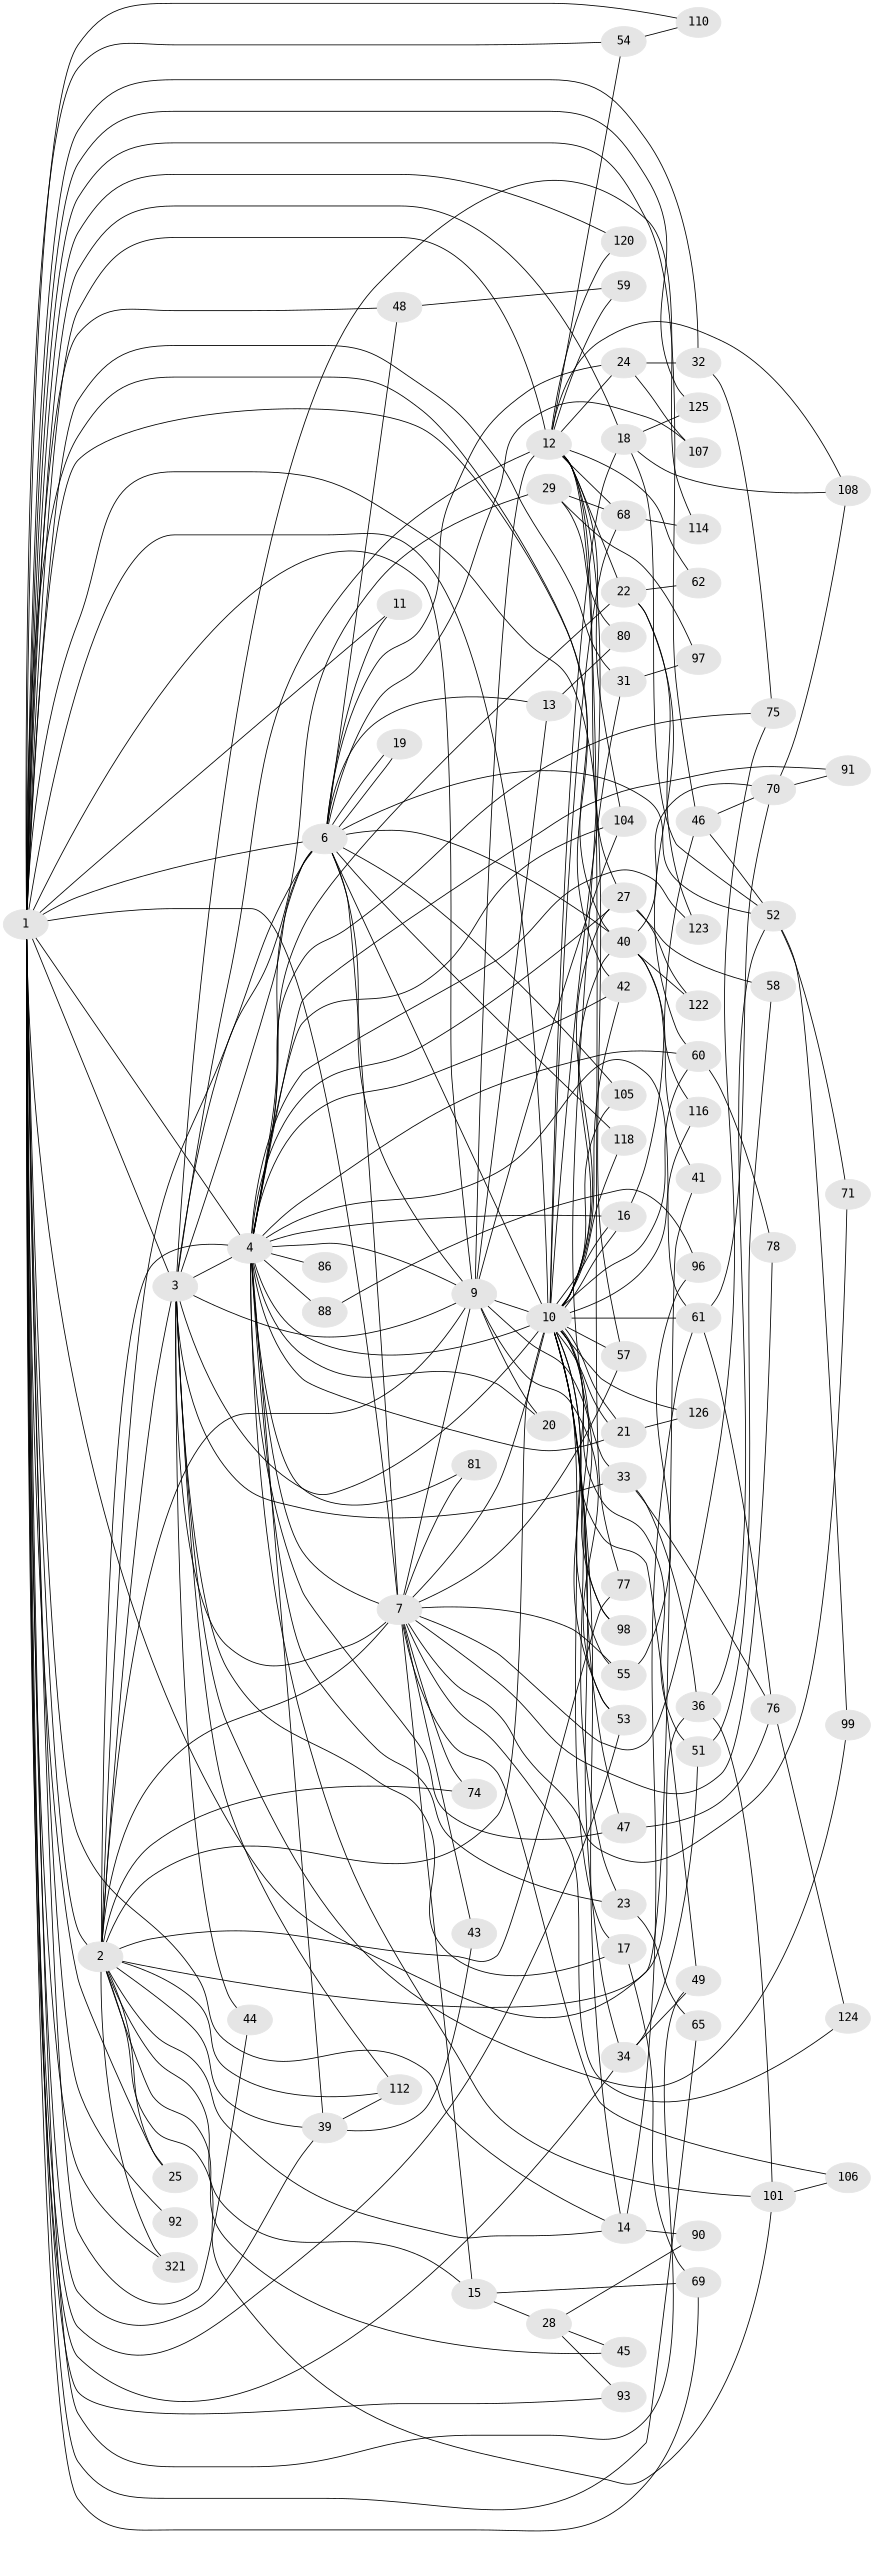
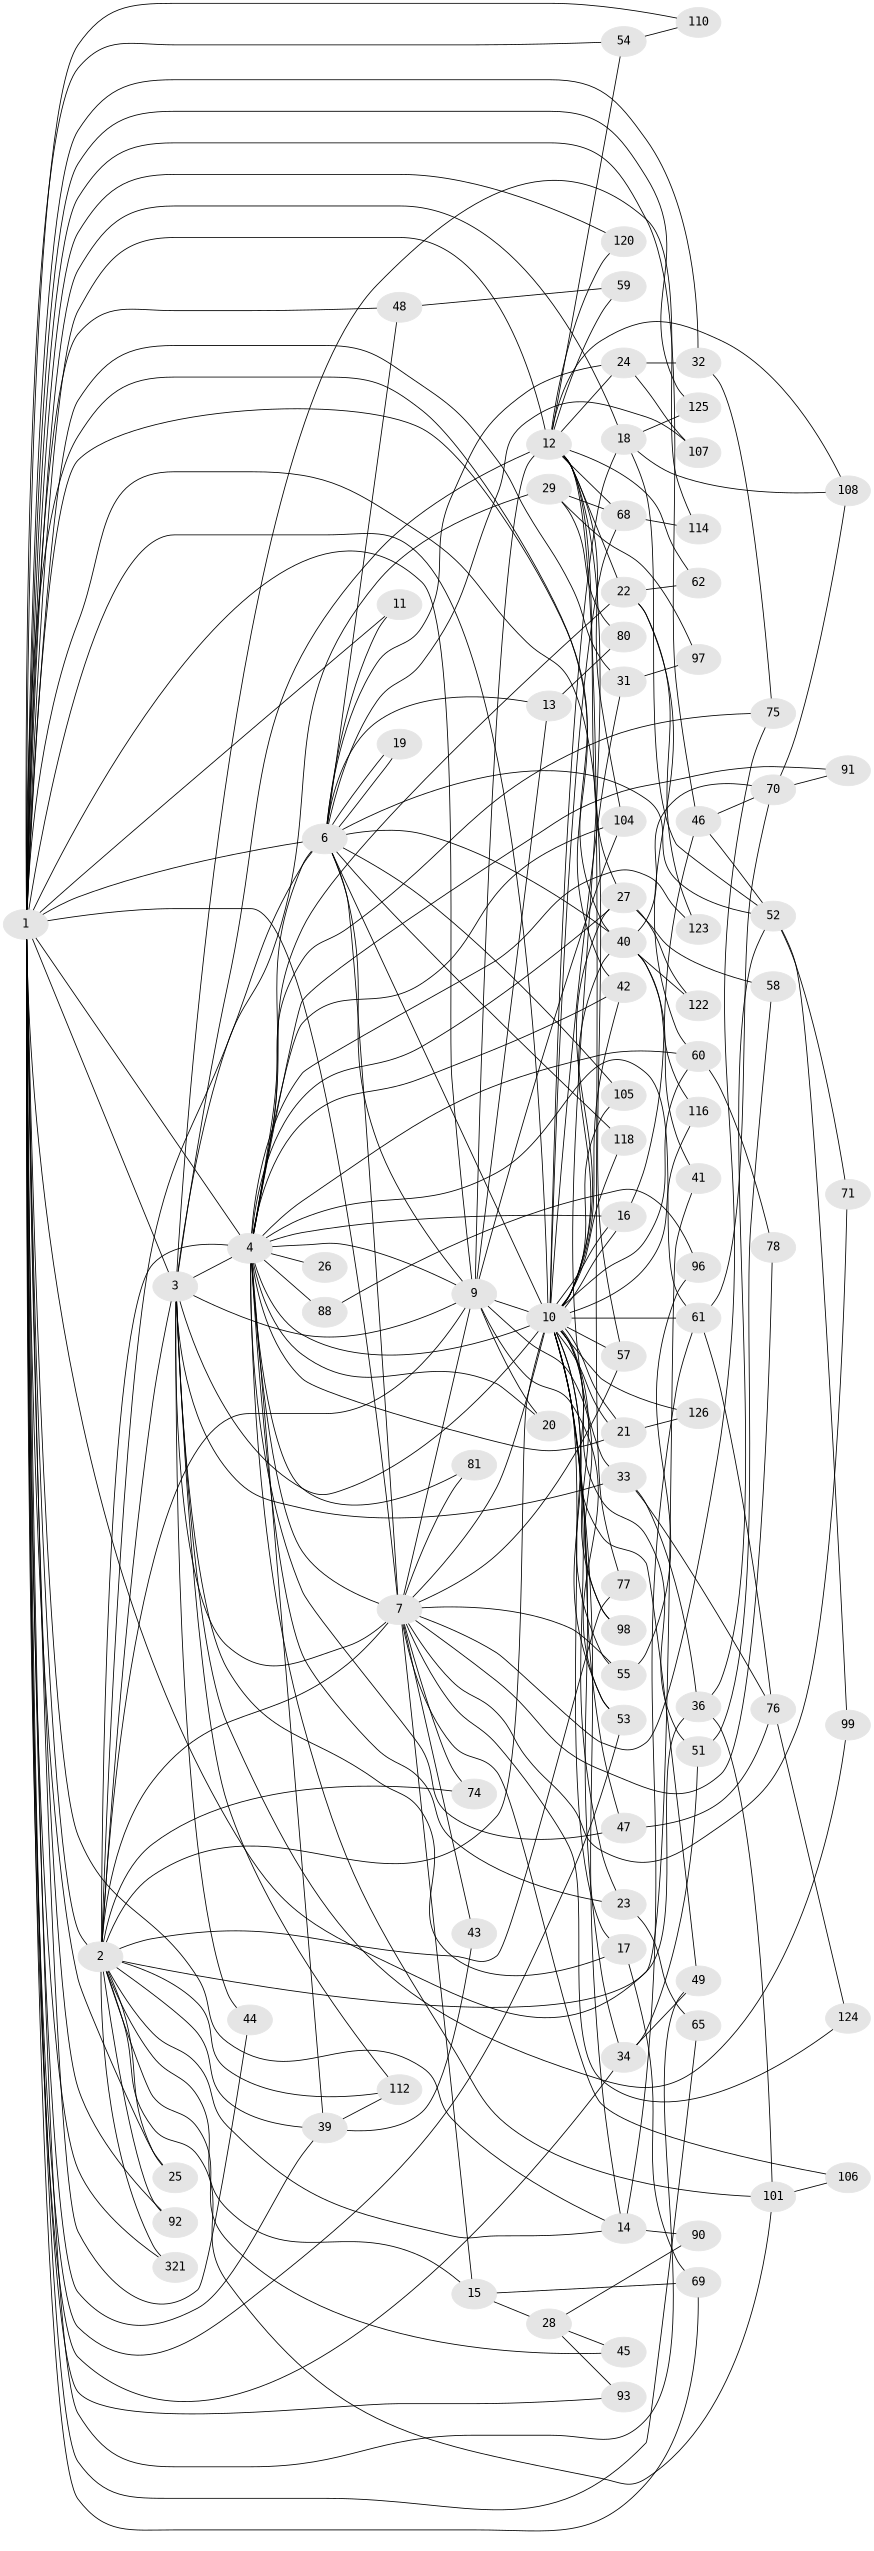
(249, 1062) -> none
(325, 1267) -> (325, 1267)
none -> (127, 2112)
